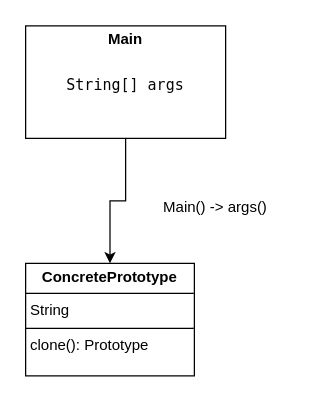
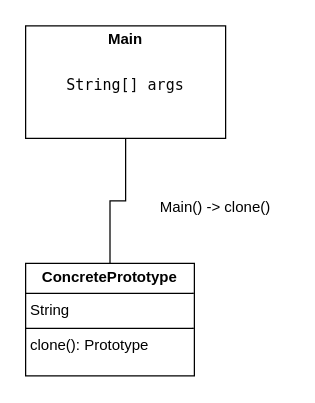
(216, 207) -> (216, 207)
(110, 253) -> (110, 256)
